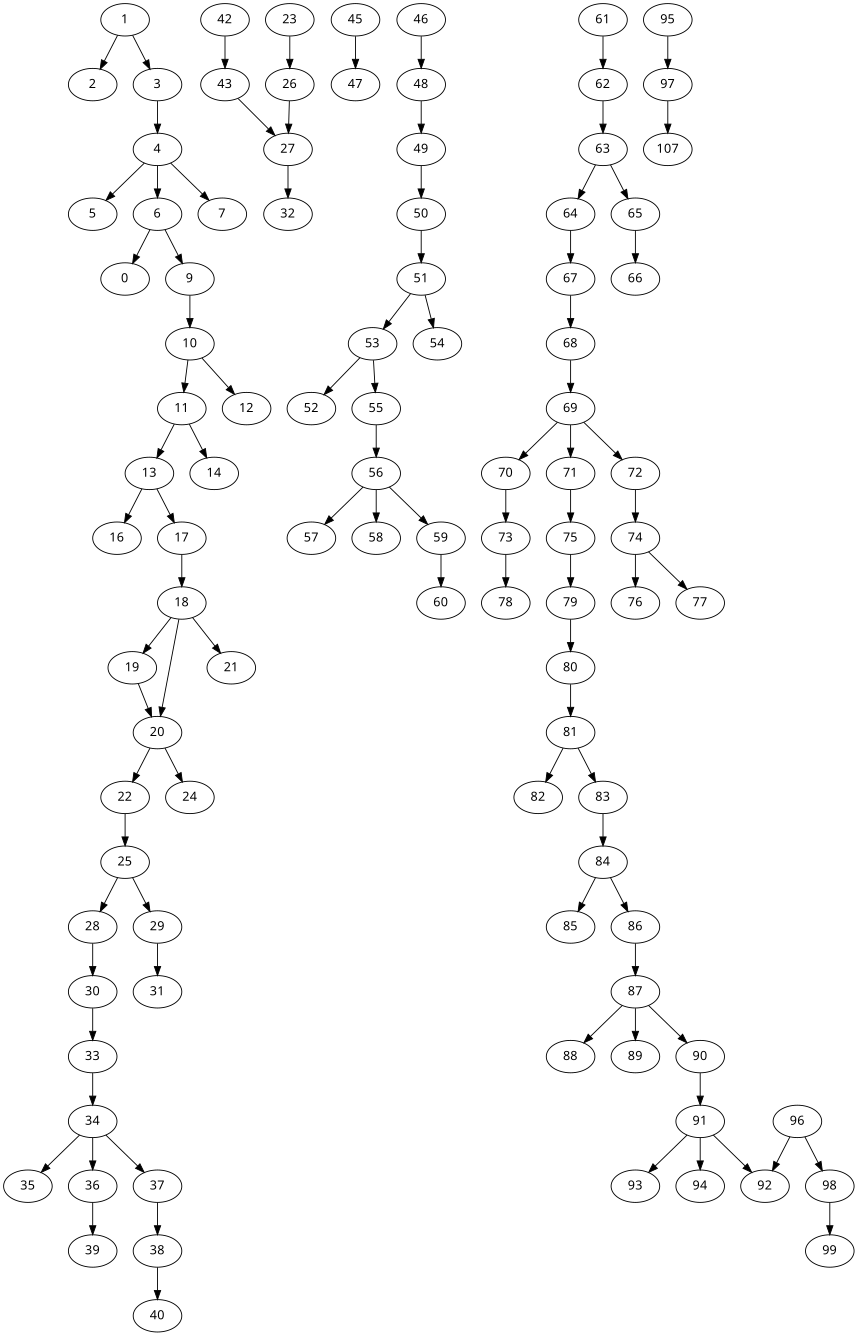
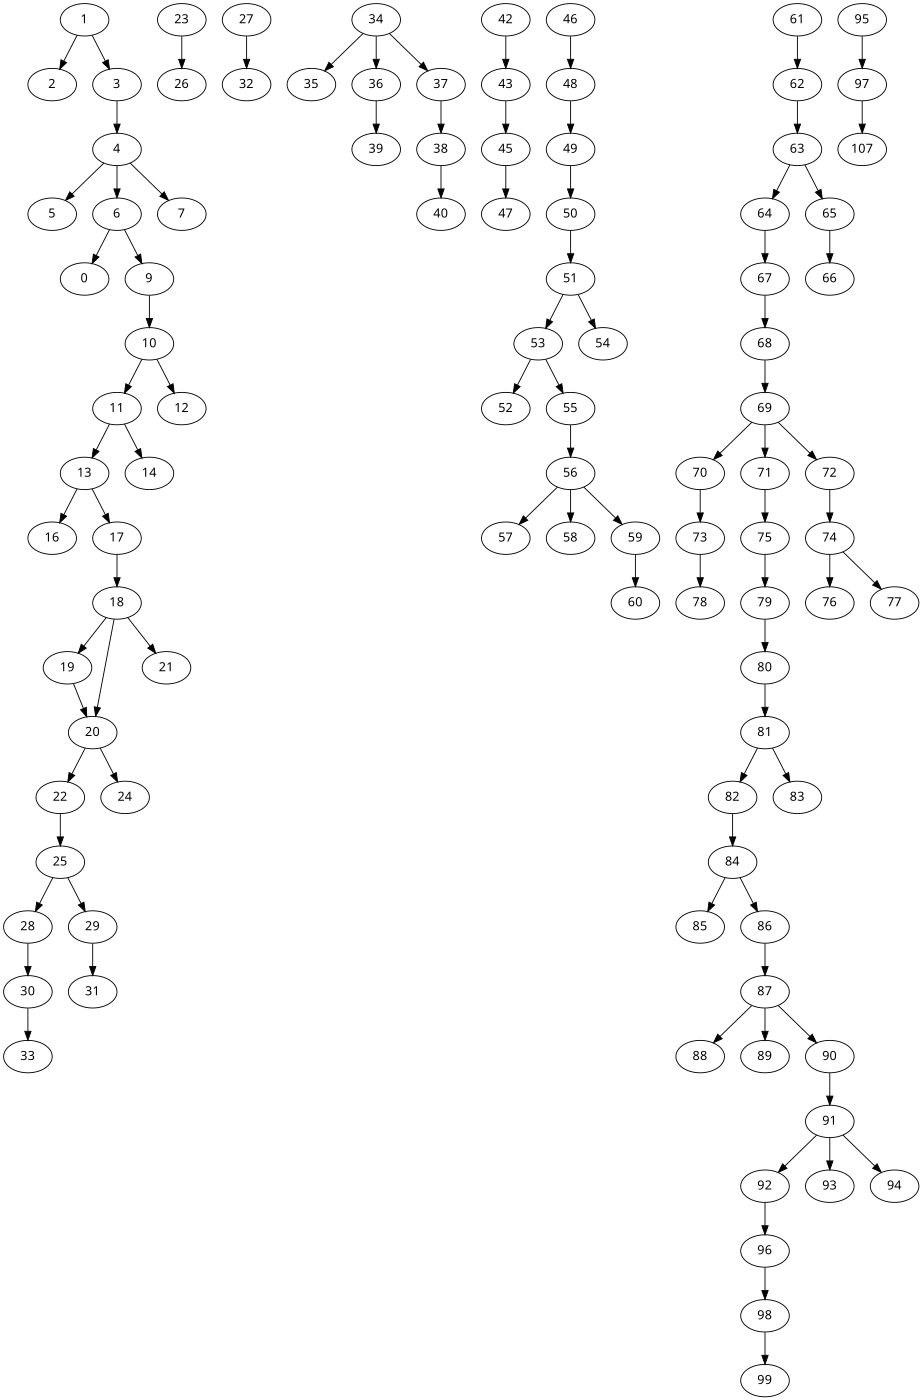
(289, 113) -> none
(253, 114) -> (506, 113)
(603, 825) -> (733, 825)
(93, 1085) -> none
(783, 1150) -> (765, 1214)
